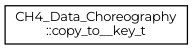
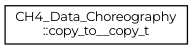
(96, 25) -> (96, 25)
